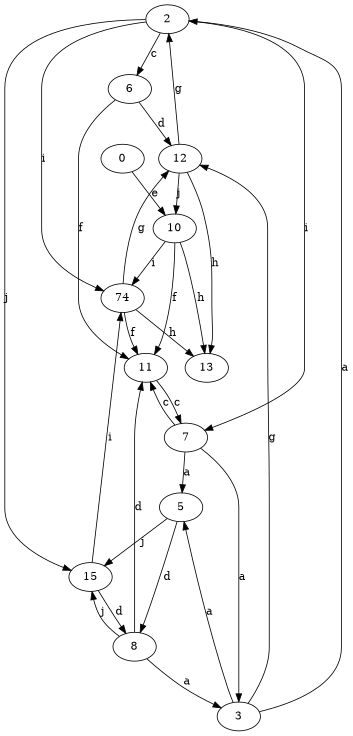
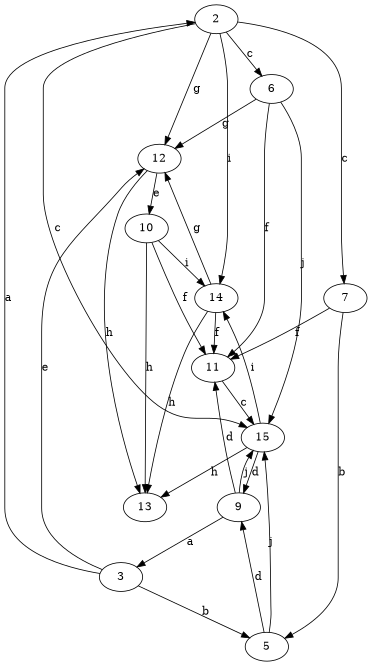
(174, 93) -> (189, 85)
(162, 124) -> (226, 124)
(123, 159) -> none
(179, 194) -> (157, 194)
(307, 228) -> (345, 159)
none -> (301, 259)
(7, 298) -> (58, 228)
(123, 298) -> (216, 298)
(169, 397) -> (236, 399)
(166, 403) -> (297, 333)
(272, 438) -> (45, 368)
none -> (208, 470)
(187, 472) -> (342, 472)
(239, 564) -> none
(210, 612) -> (206, 612)
(135, 647) -> (239, 507)
